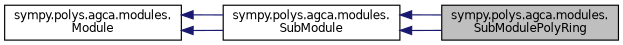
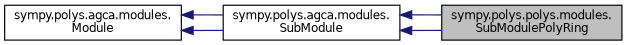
(530, 23) -> (532, 23)
